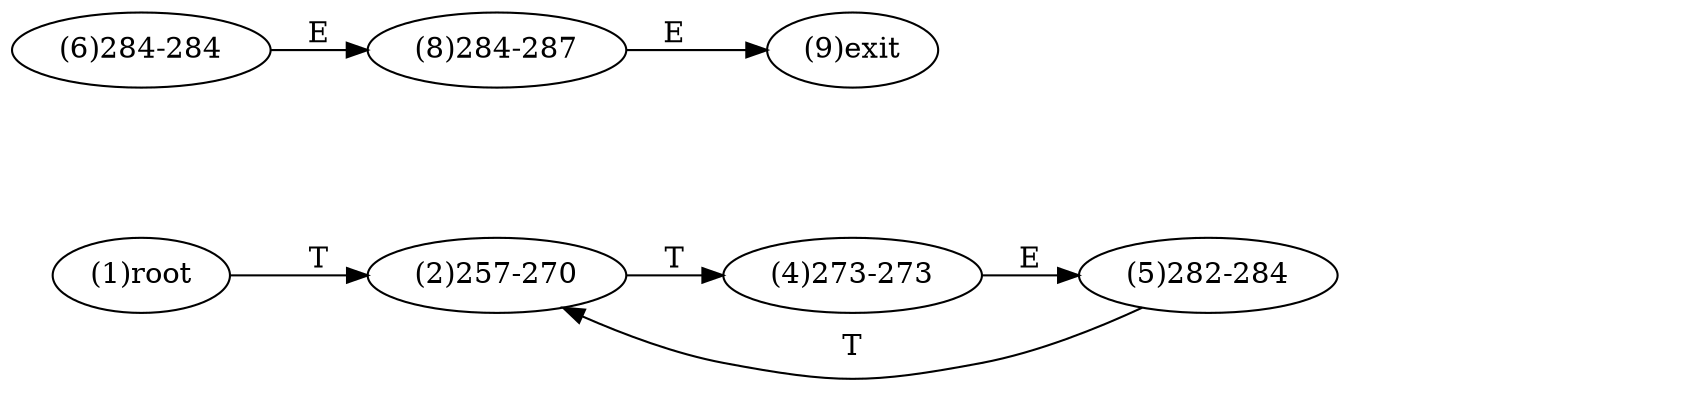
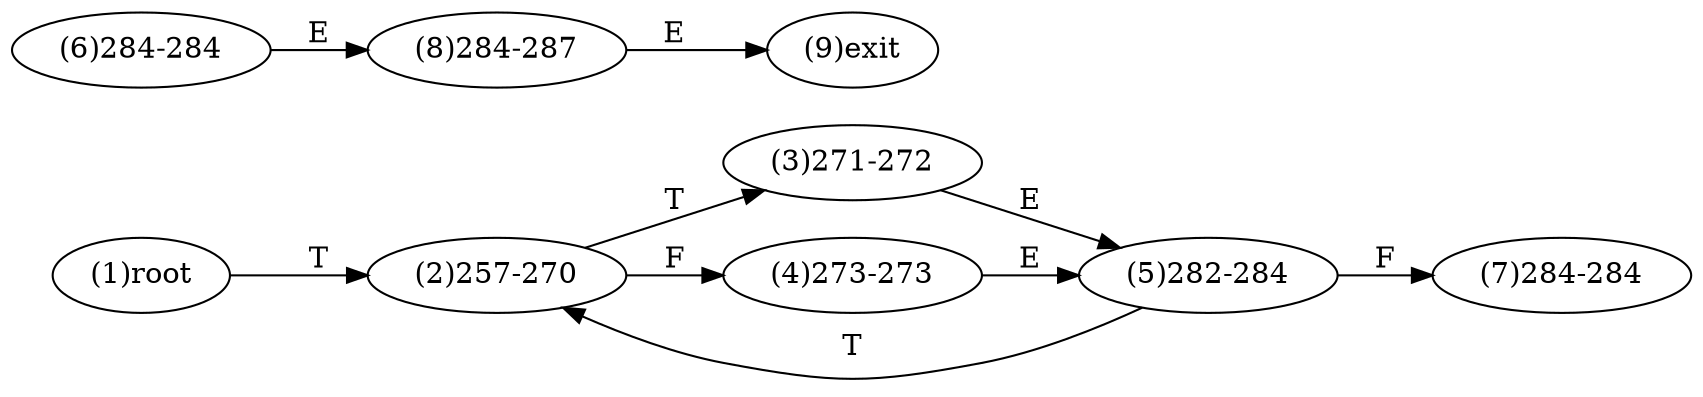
none -> (853, 163)
(675, 260) -> (675, 260)
none -> (1562, 275)
